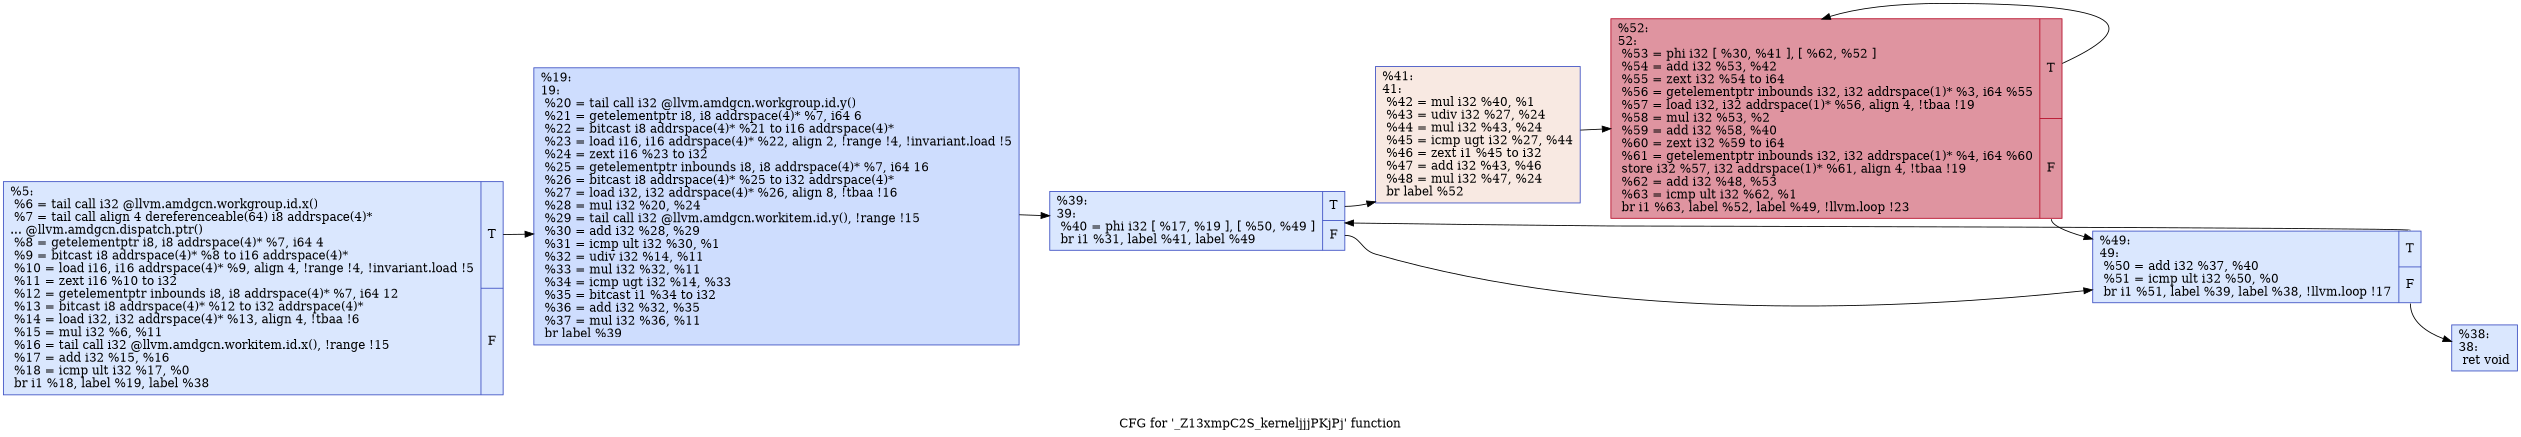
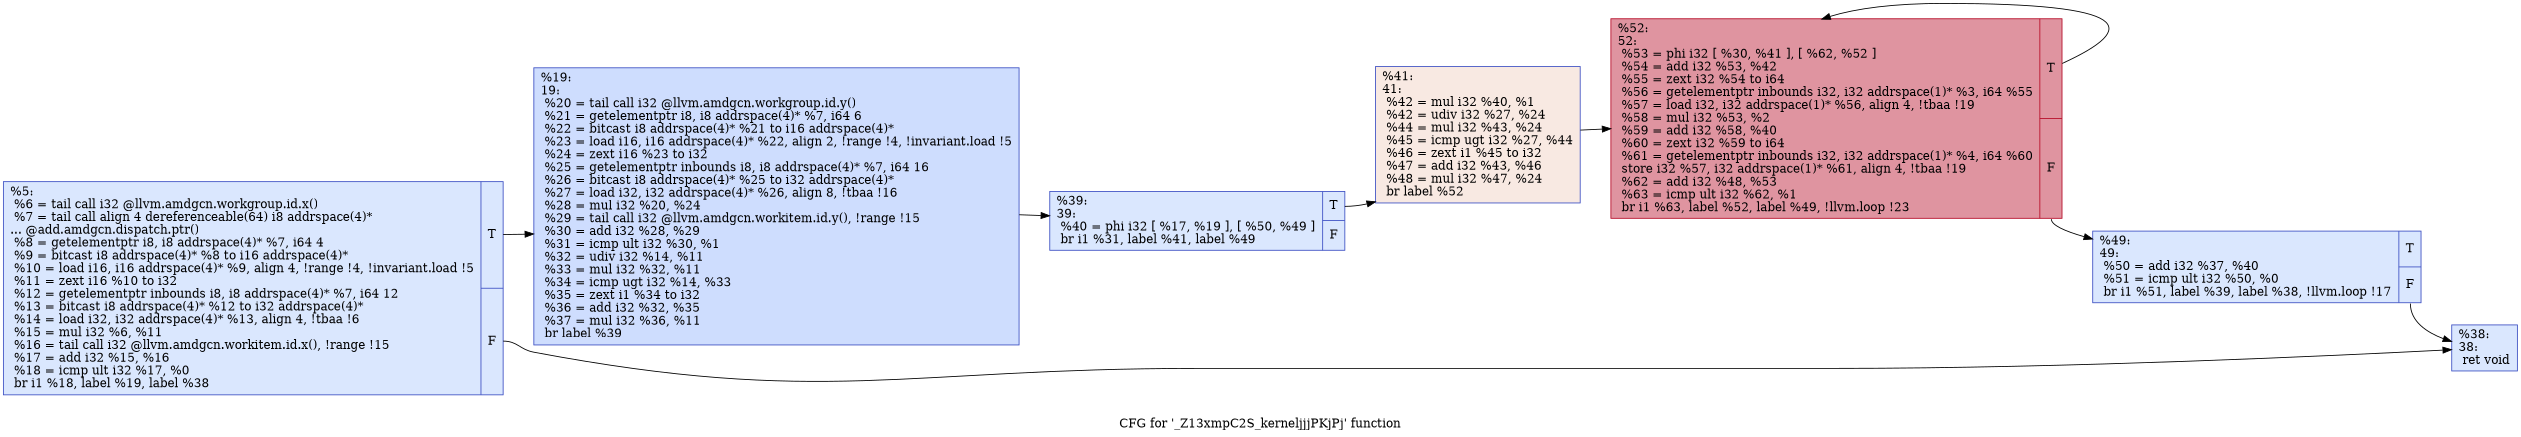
(1464, 115) -> (1464, 115)
(1882, 227) -> none
(107, 230) -> (105, 230)
(628, 295) -> (620, 295)
(1709, 303) -> none
none -> (1471, 368)
